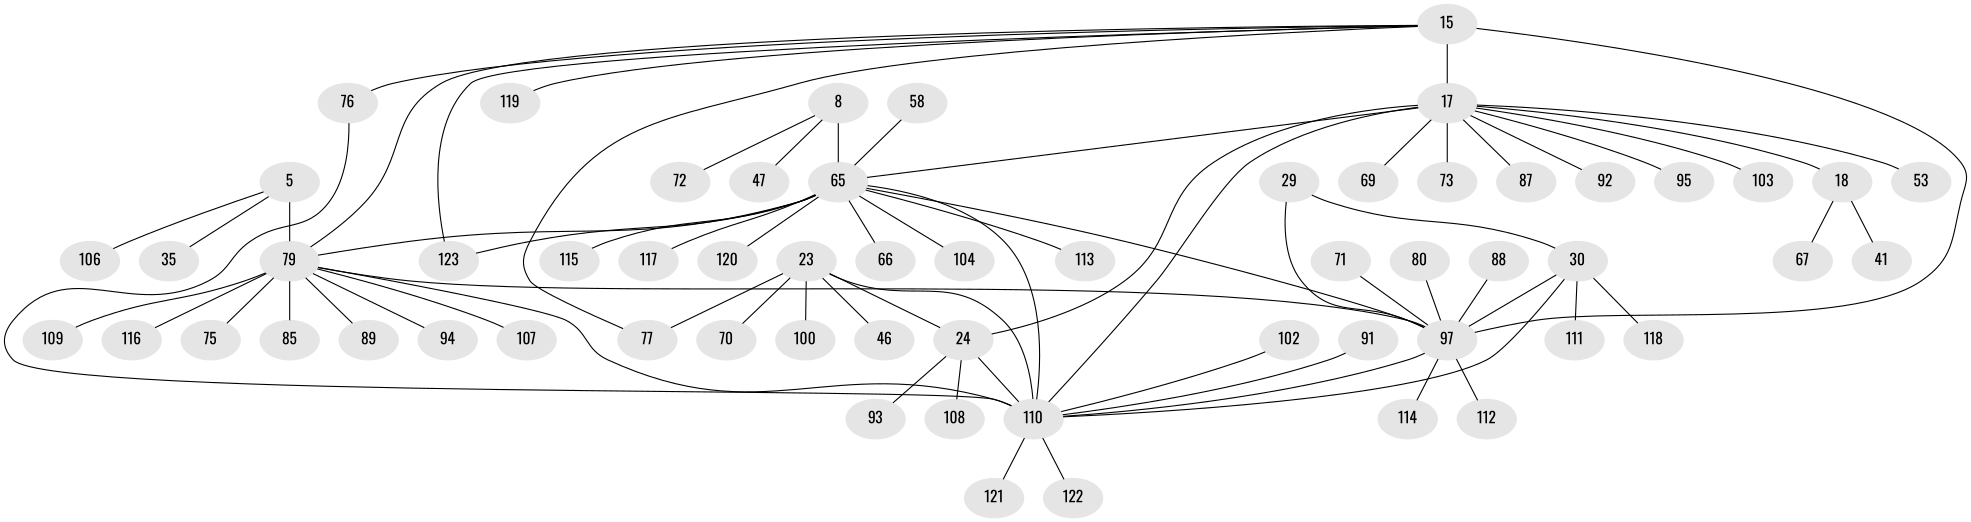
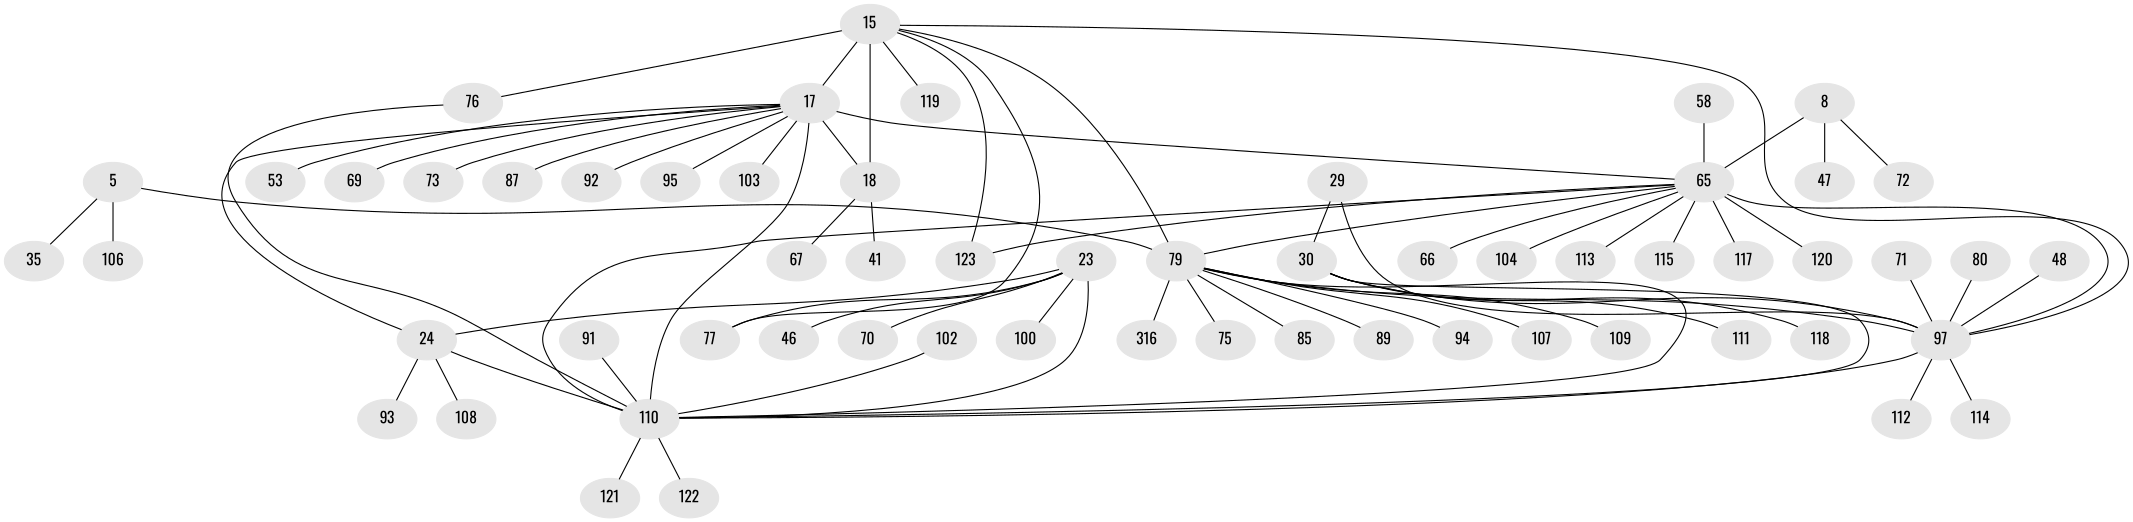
none -> (870, 103)
(1499, 261) -> (2059, 261)
(132, 340) -> (1147, 340)
